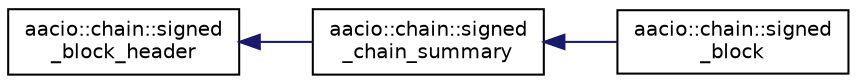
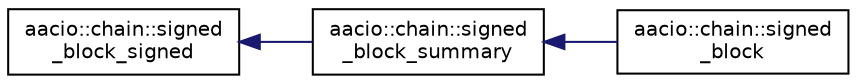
(124, 42) -> (124, 42)
(428, 42) -> (428, 42)
